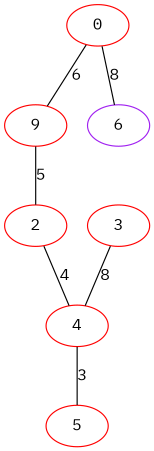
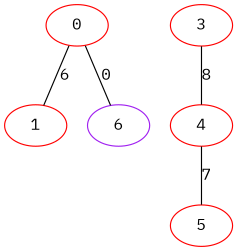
(115, 75) -> (107, 75)
(36, 126) -> (36, 126)
(36, 226) -> none
(82, 376) -> (207, 176)
